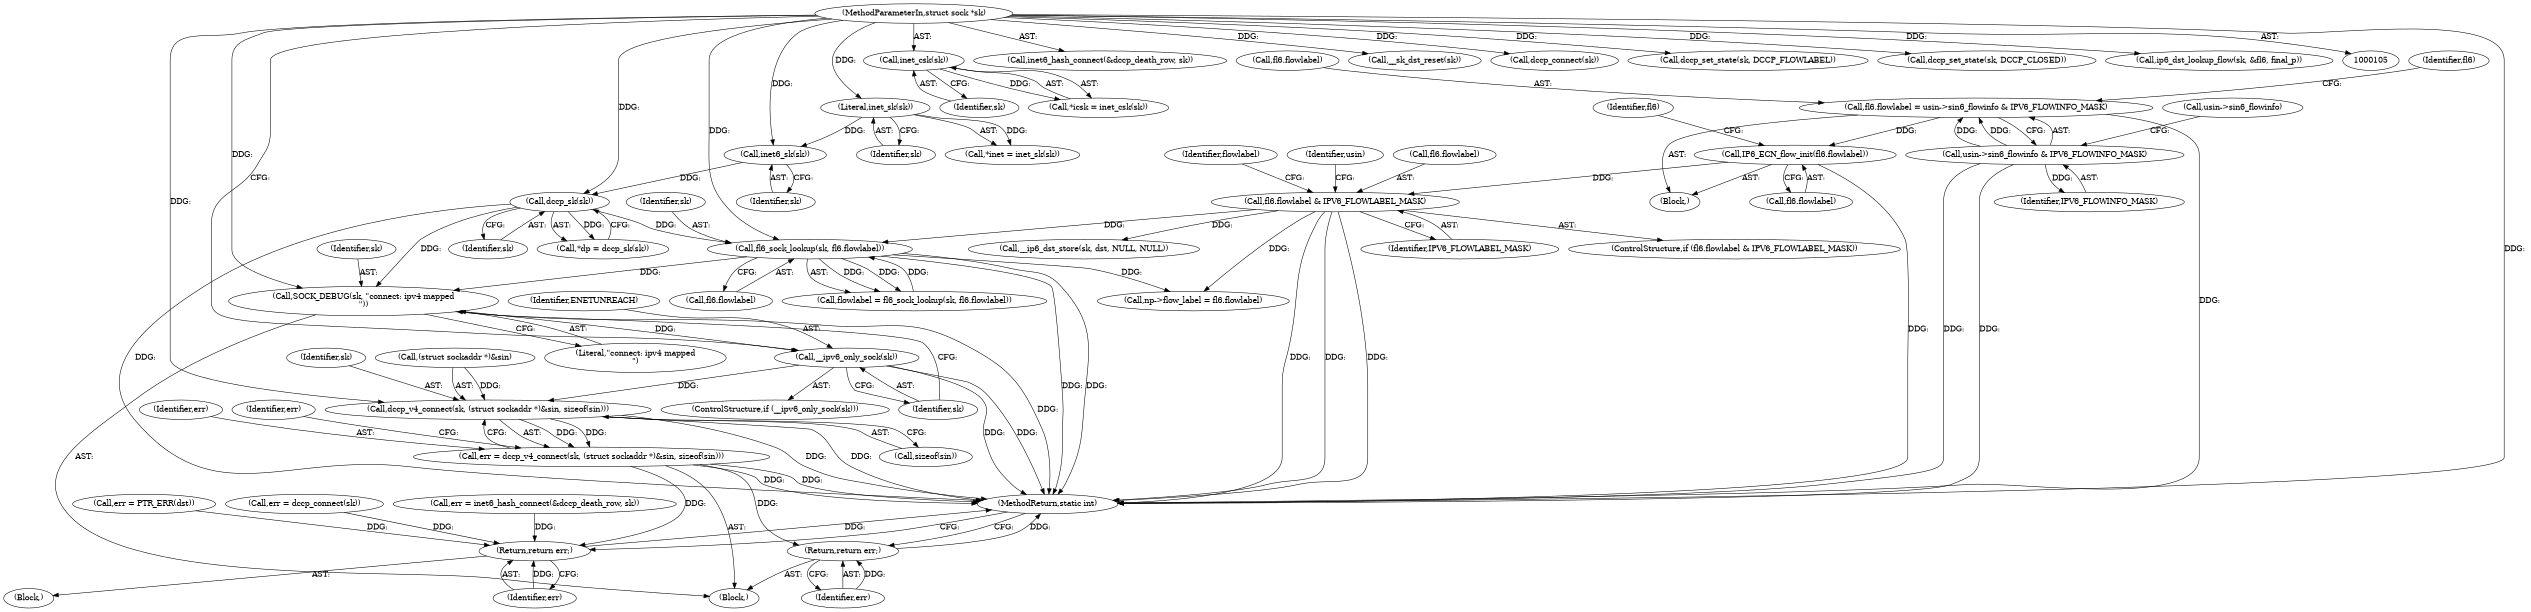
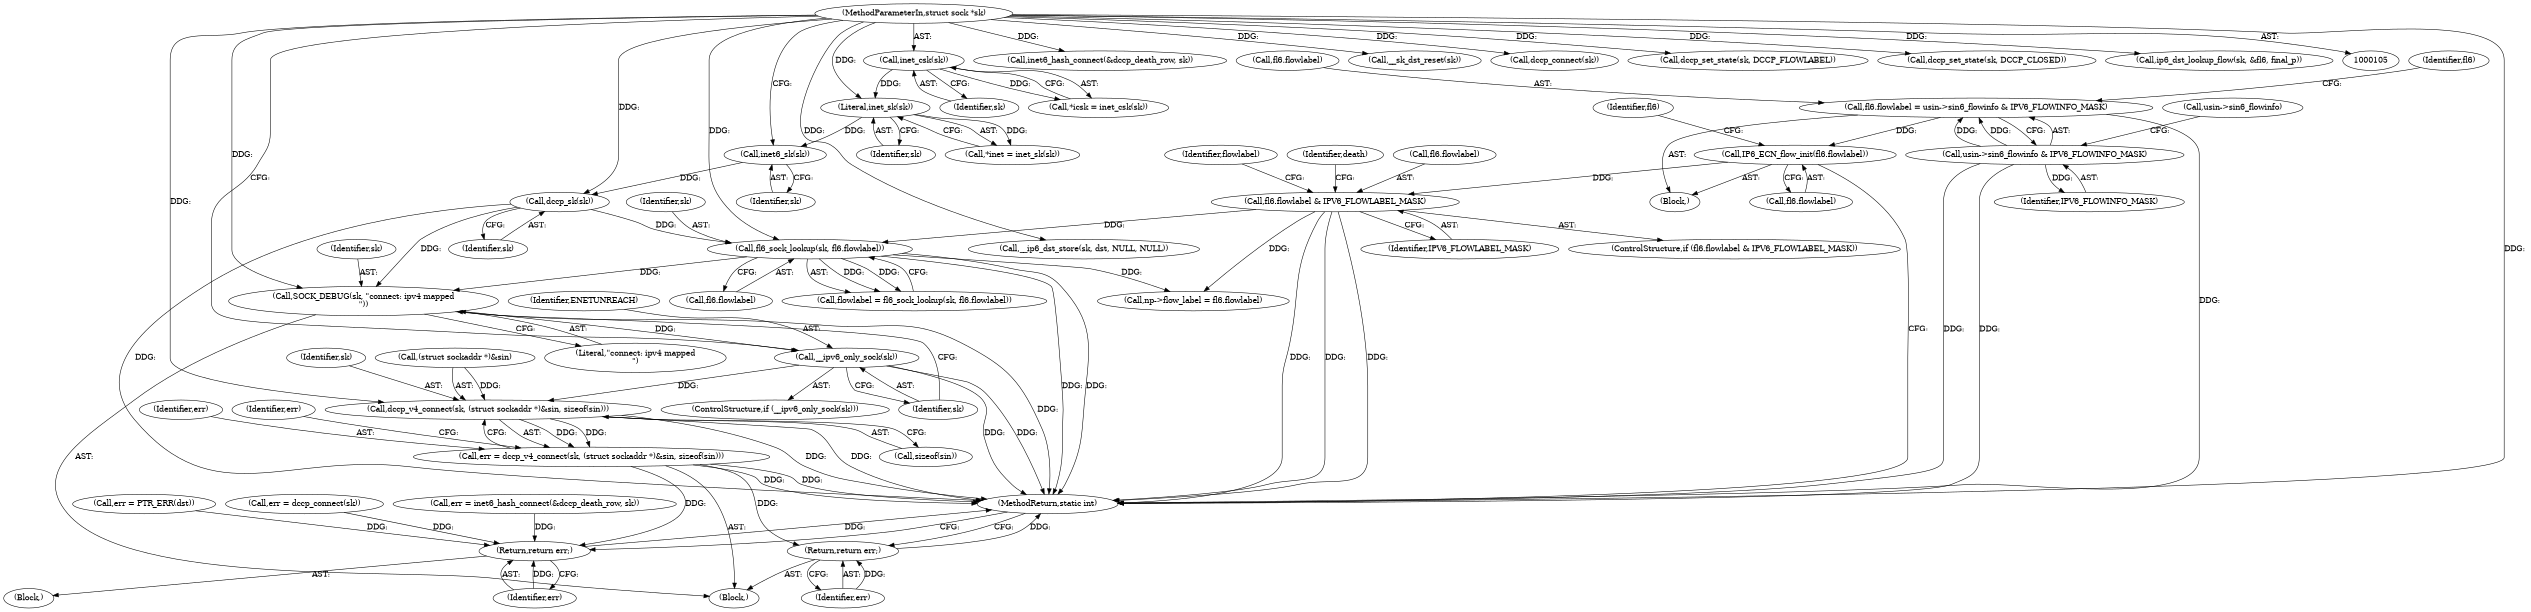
(1029, 37) -> (1029, 37)
none -> (881, 79)
(784, 84) -> (784, 84)
(1056, 84) -> (1056, 84)
none -> (940, 134)
(1335, 155) -> (1335, 155)
(1202, 223) -> (854, 166)
(603, 249) -> none
(920, 273) -> (920, 273)
(1919, 329) -> (1919, 329)
